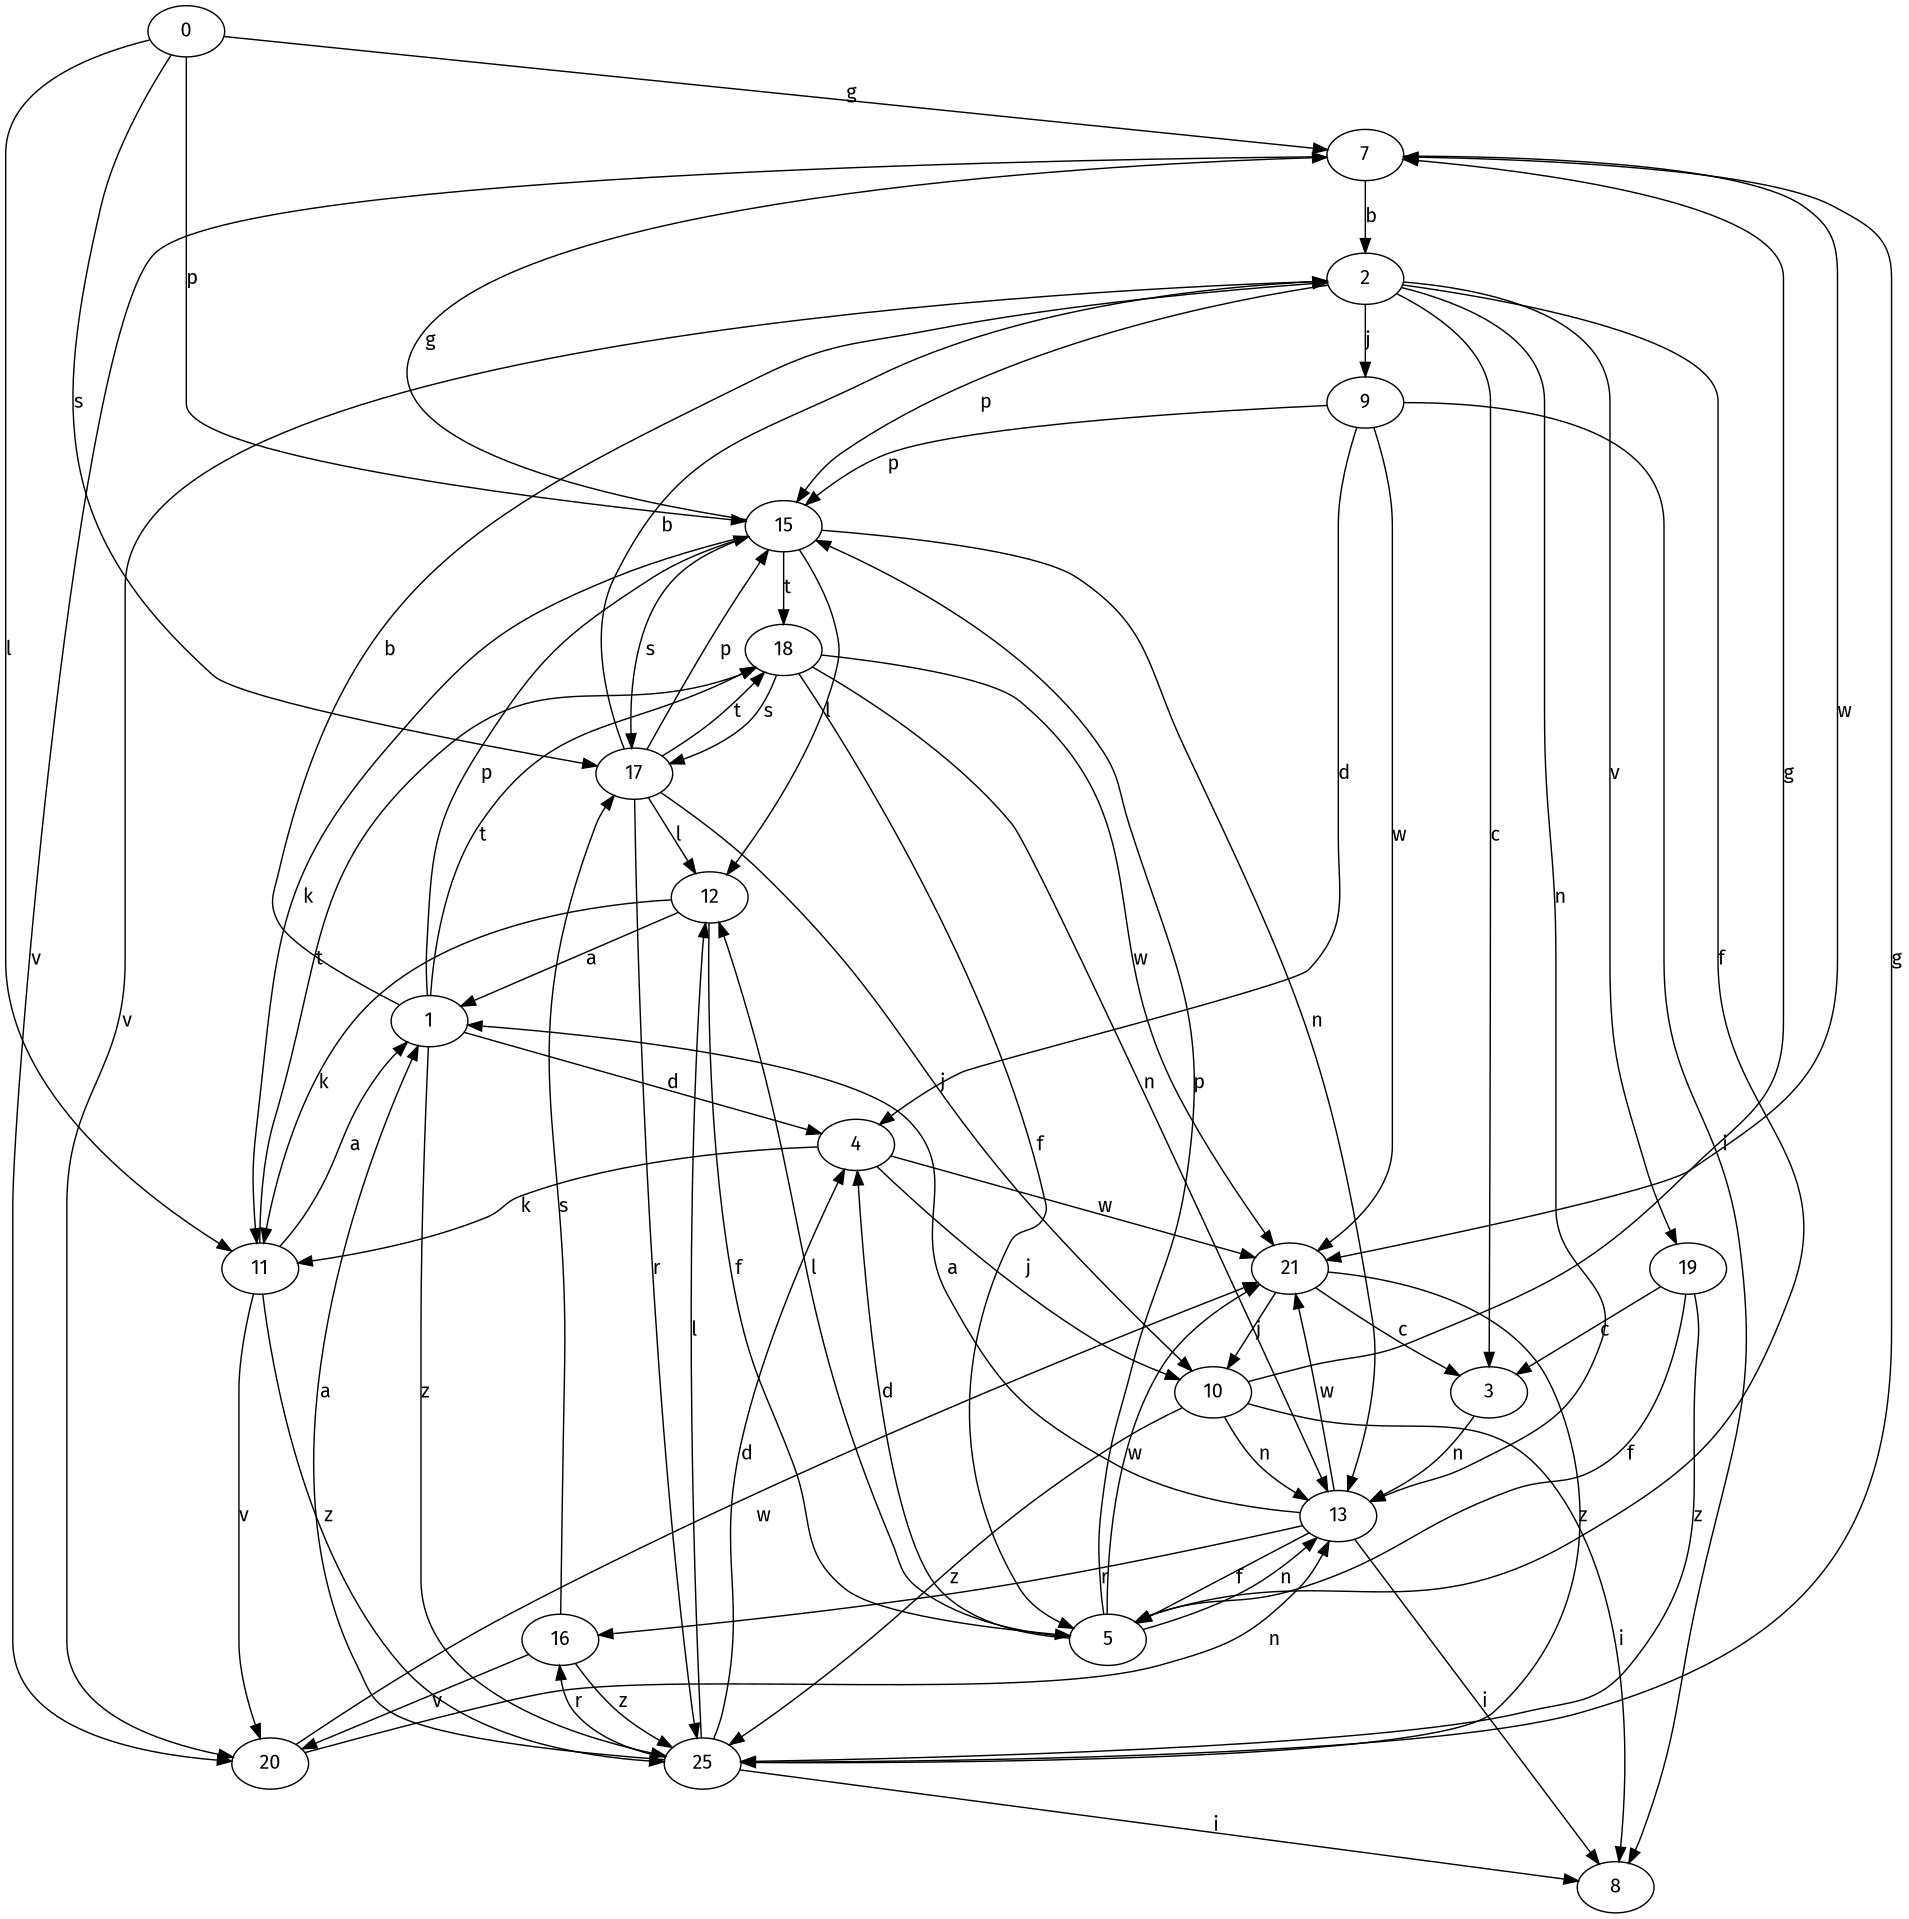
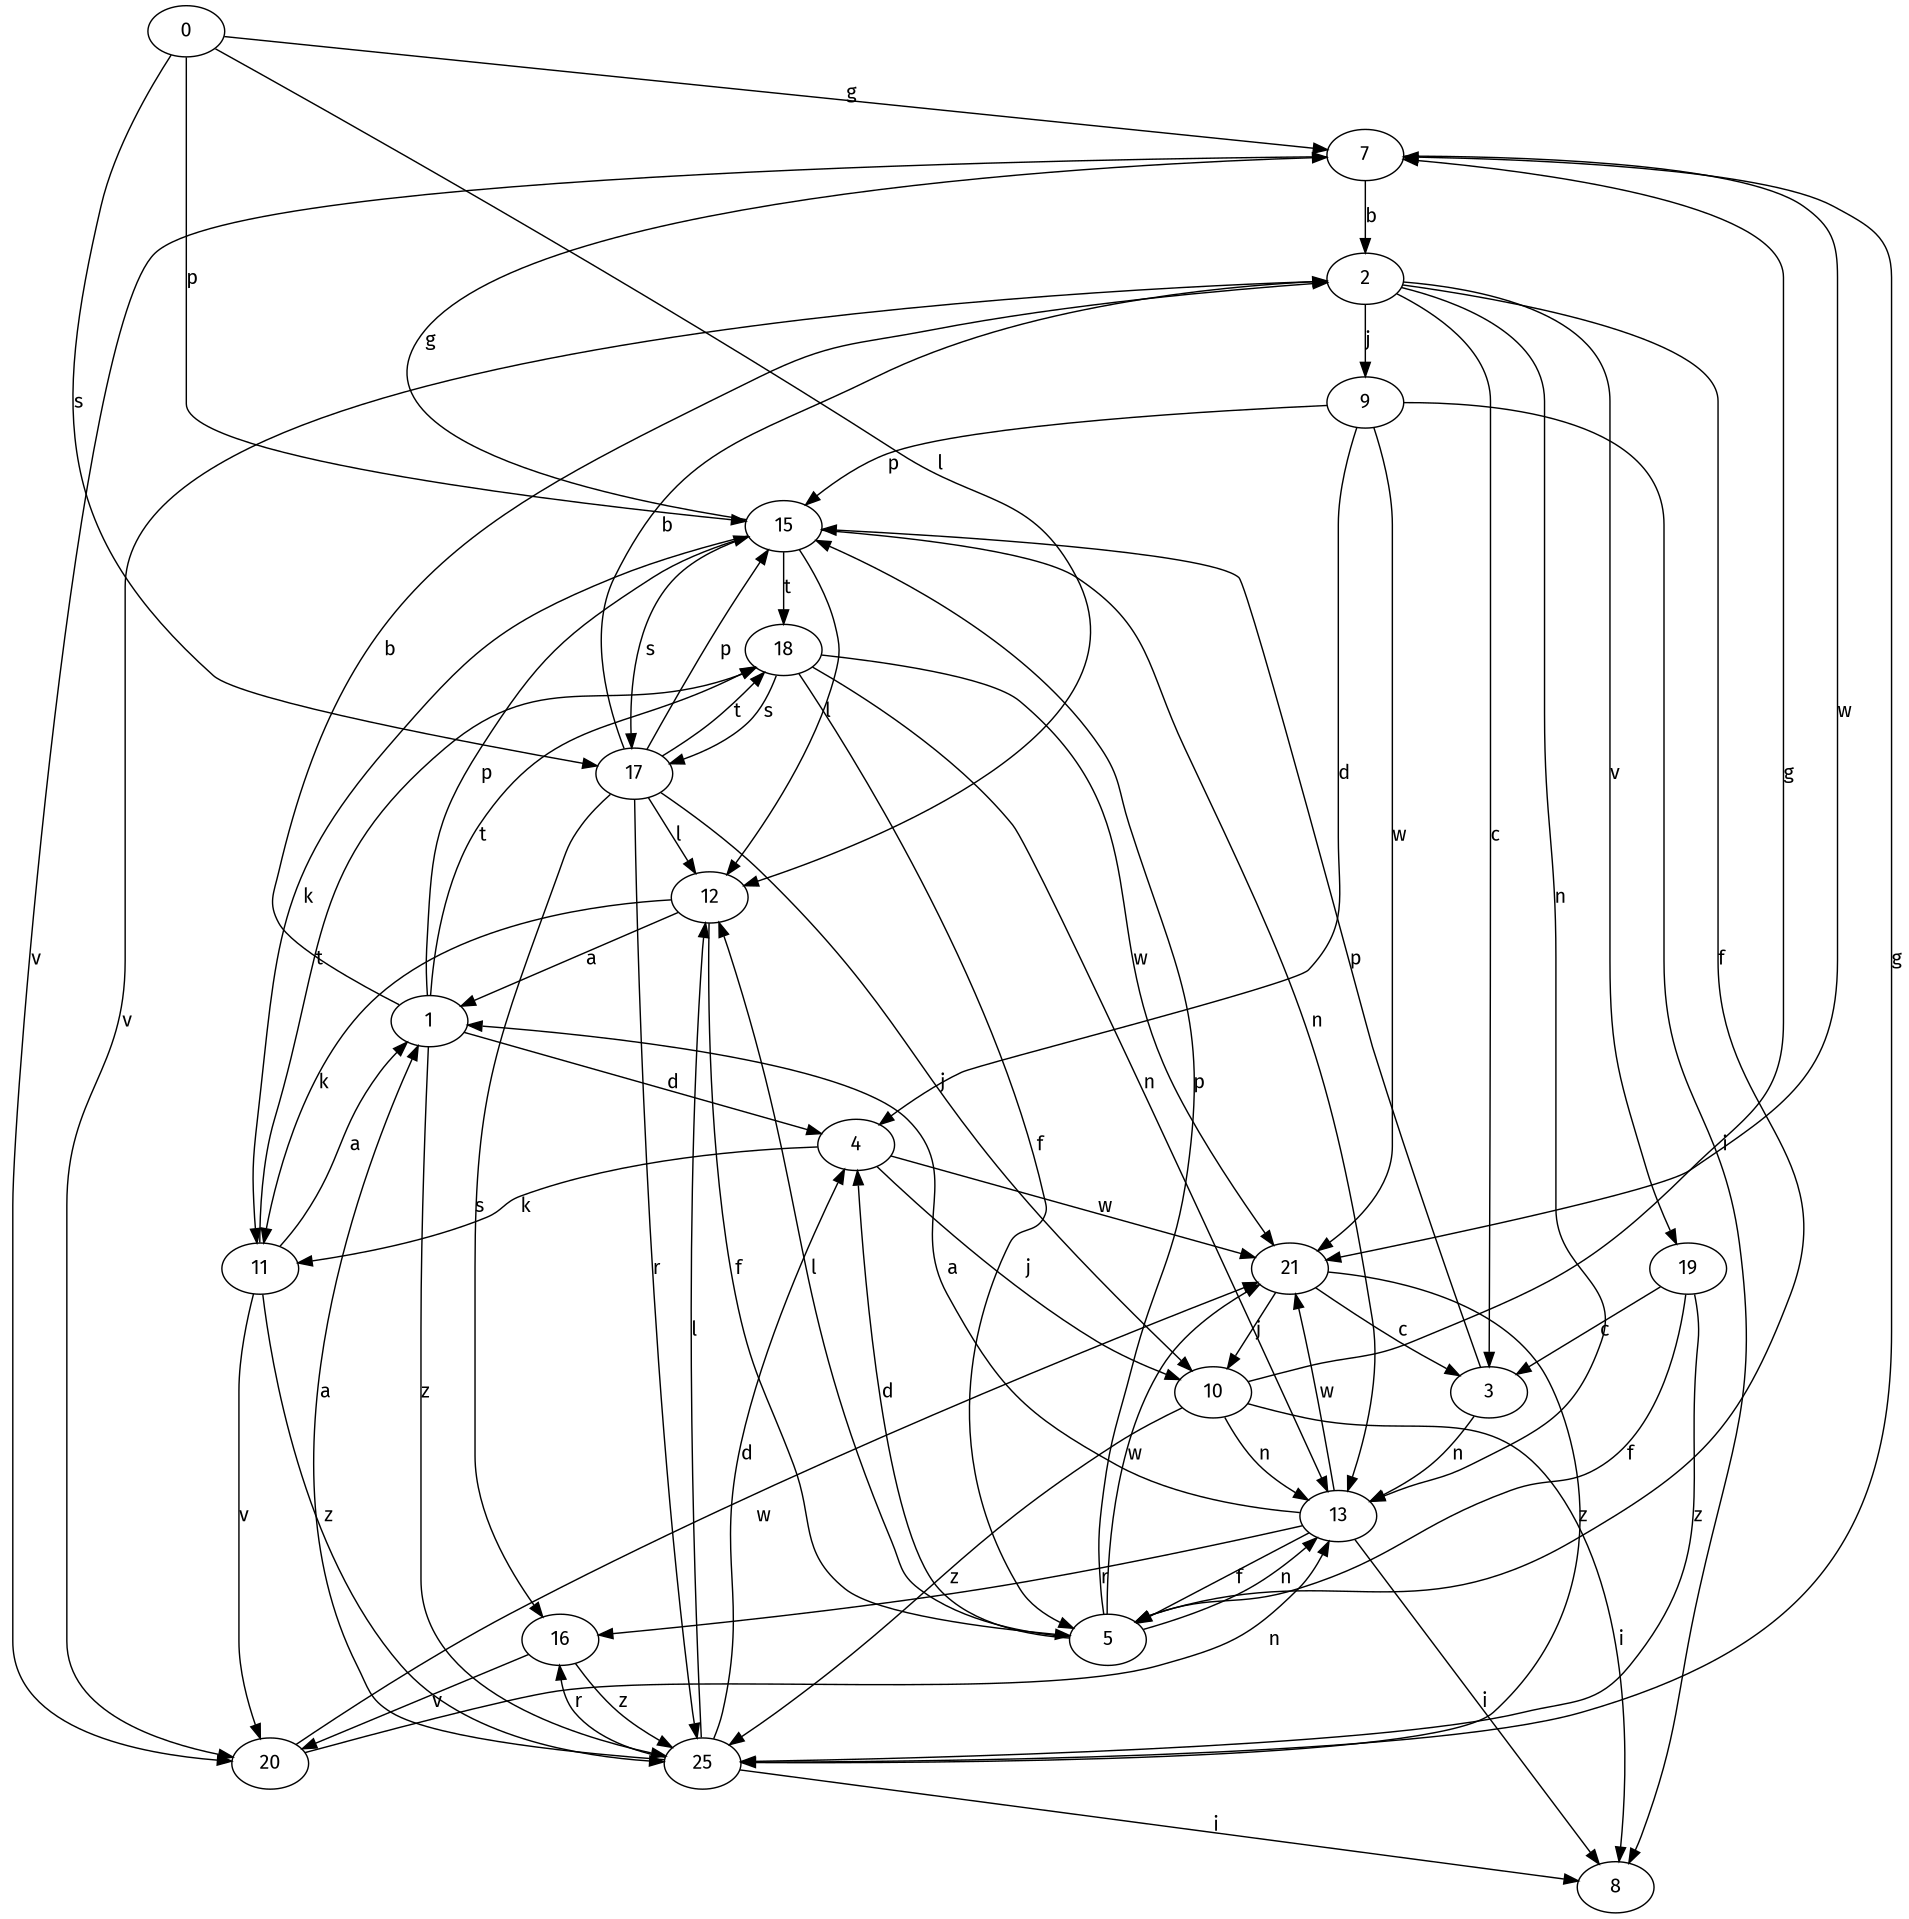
(1051, 352) -> (1299, 778)
(6, 643) -> (865, 432)
(559, 1206) -> (477, 1192)
